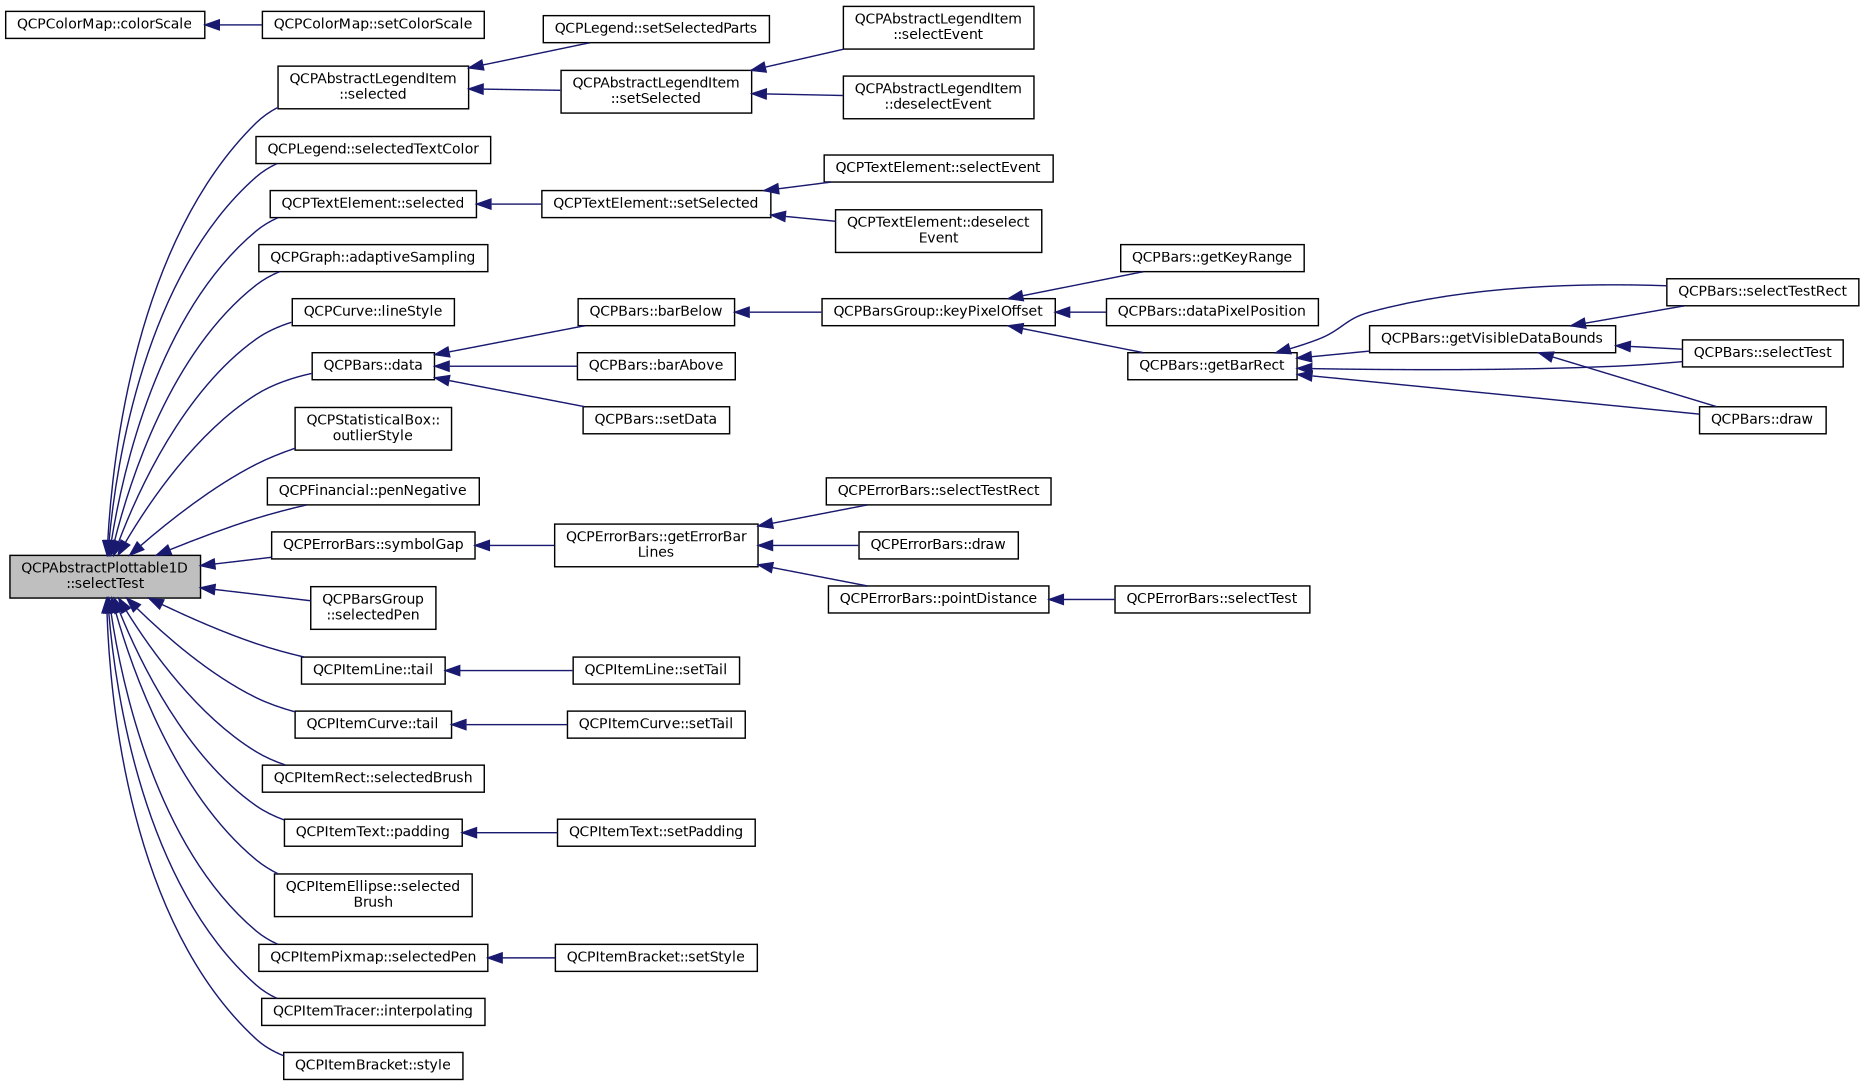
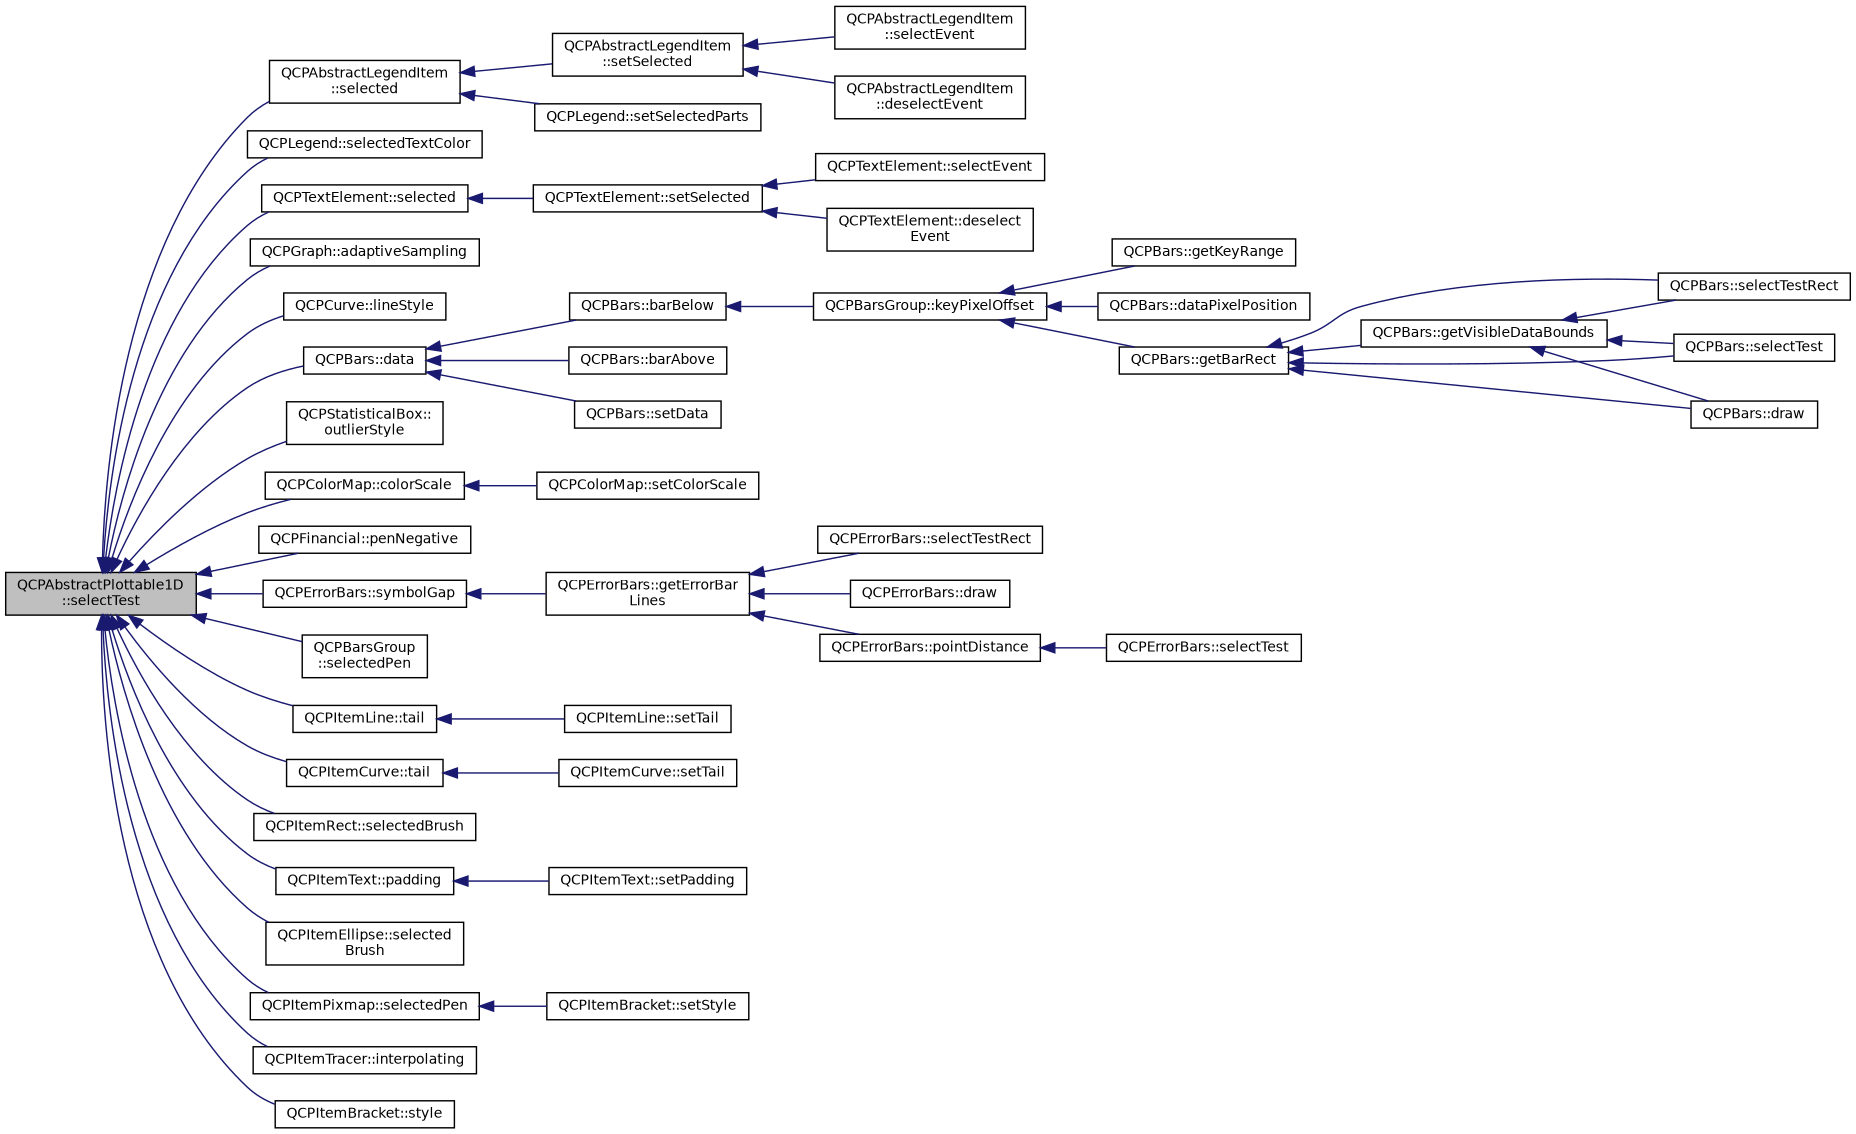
none -> (216, 526)
